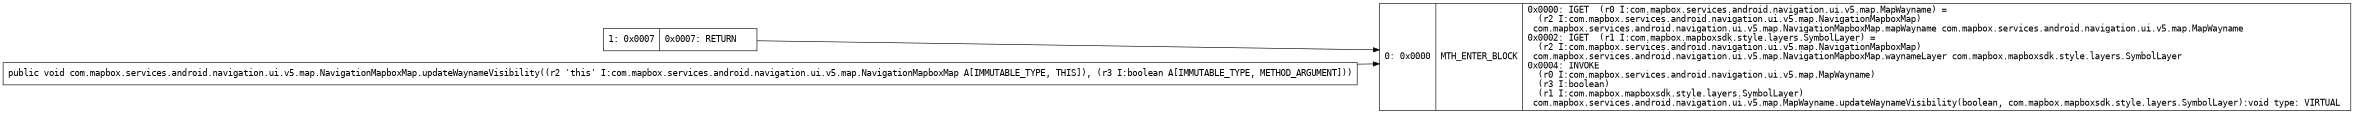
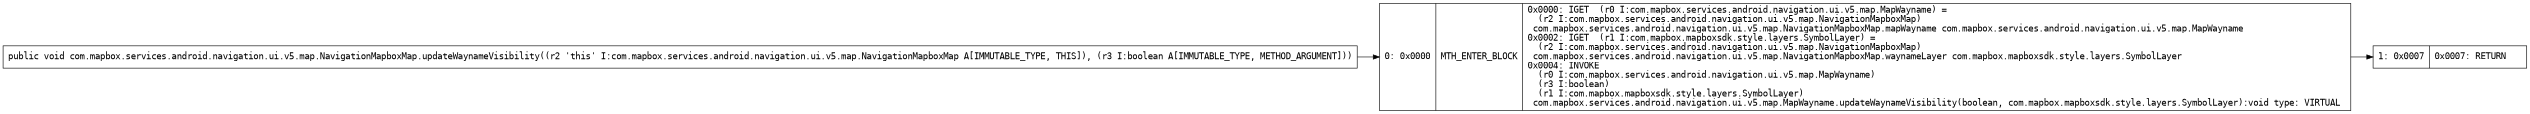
(1065, 45) -> (2359, 57)
